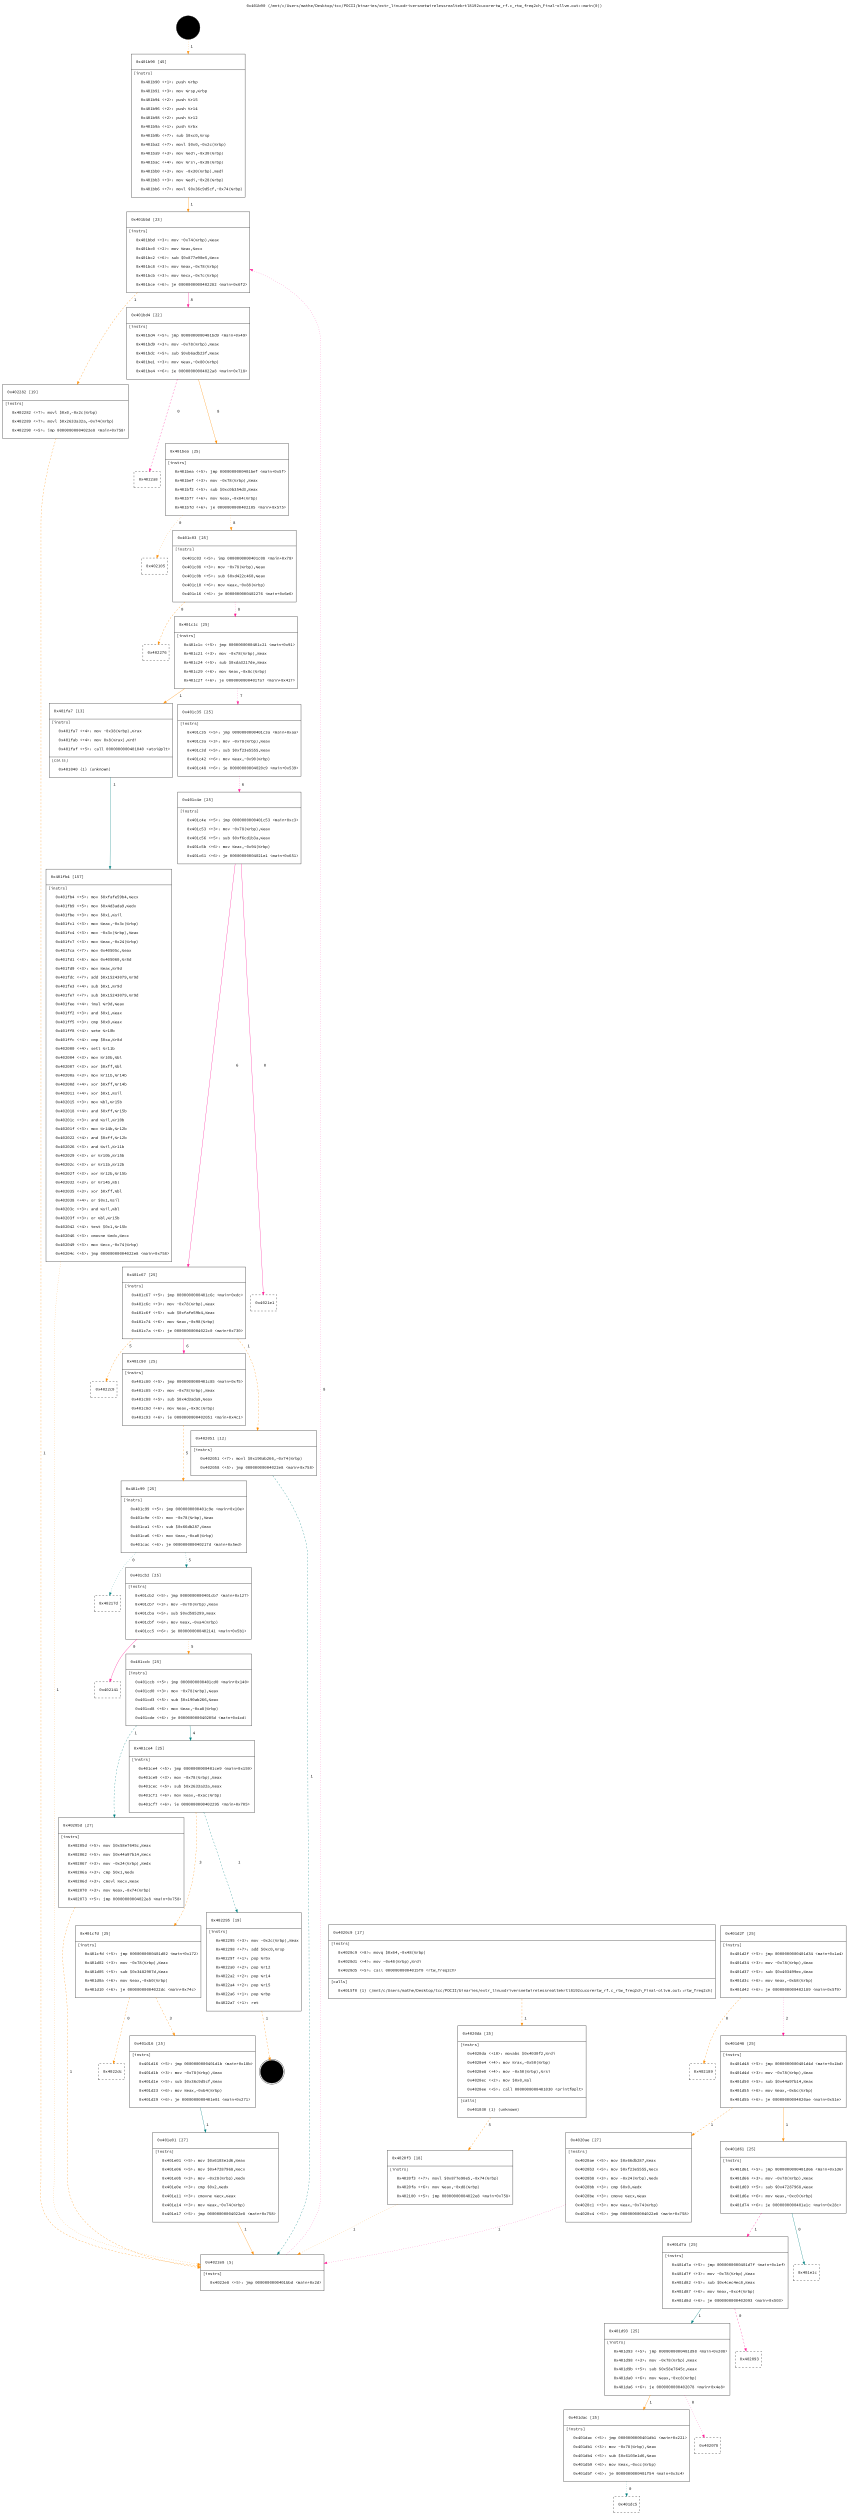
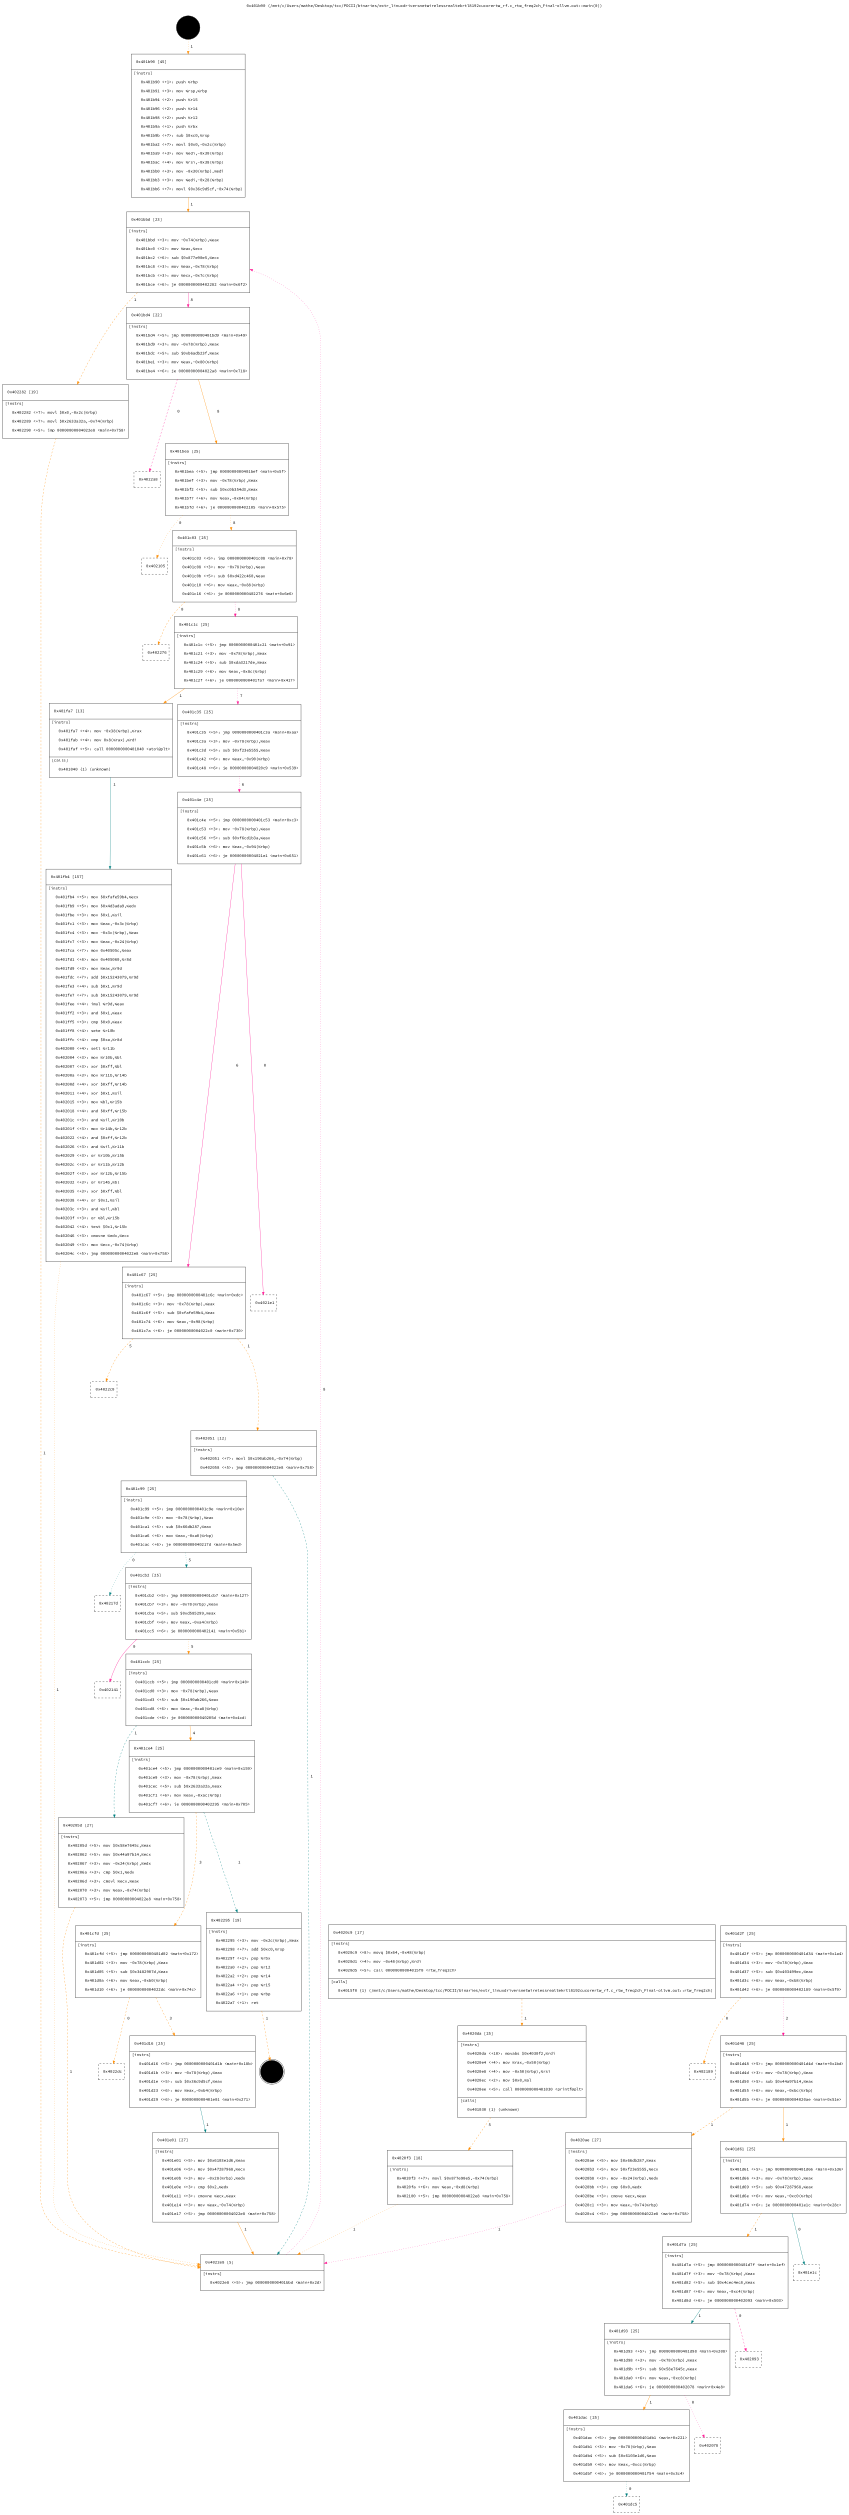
(184, 1389) -> none
(190, 1732) -> (190, 1732)
(755, 2224) -> (755, 2224)
